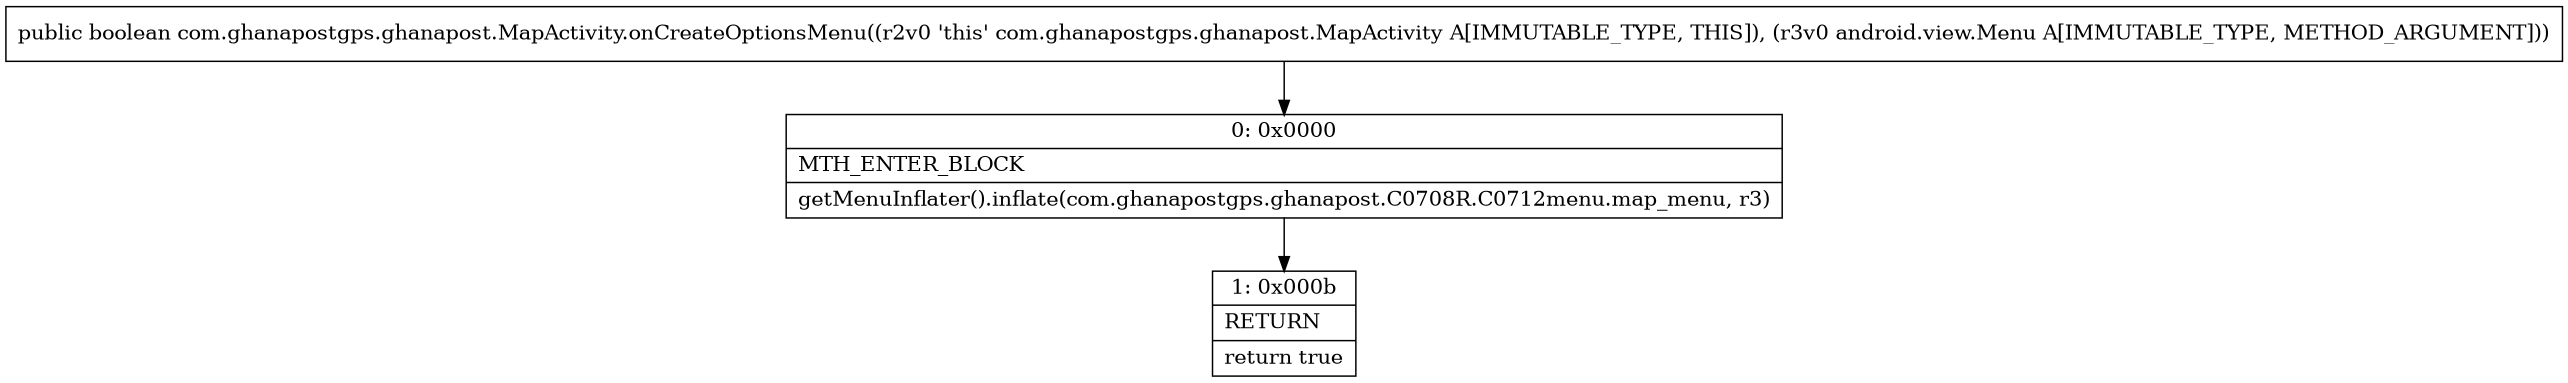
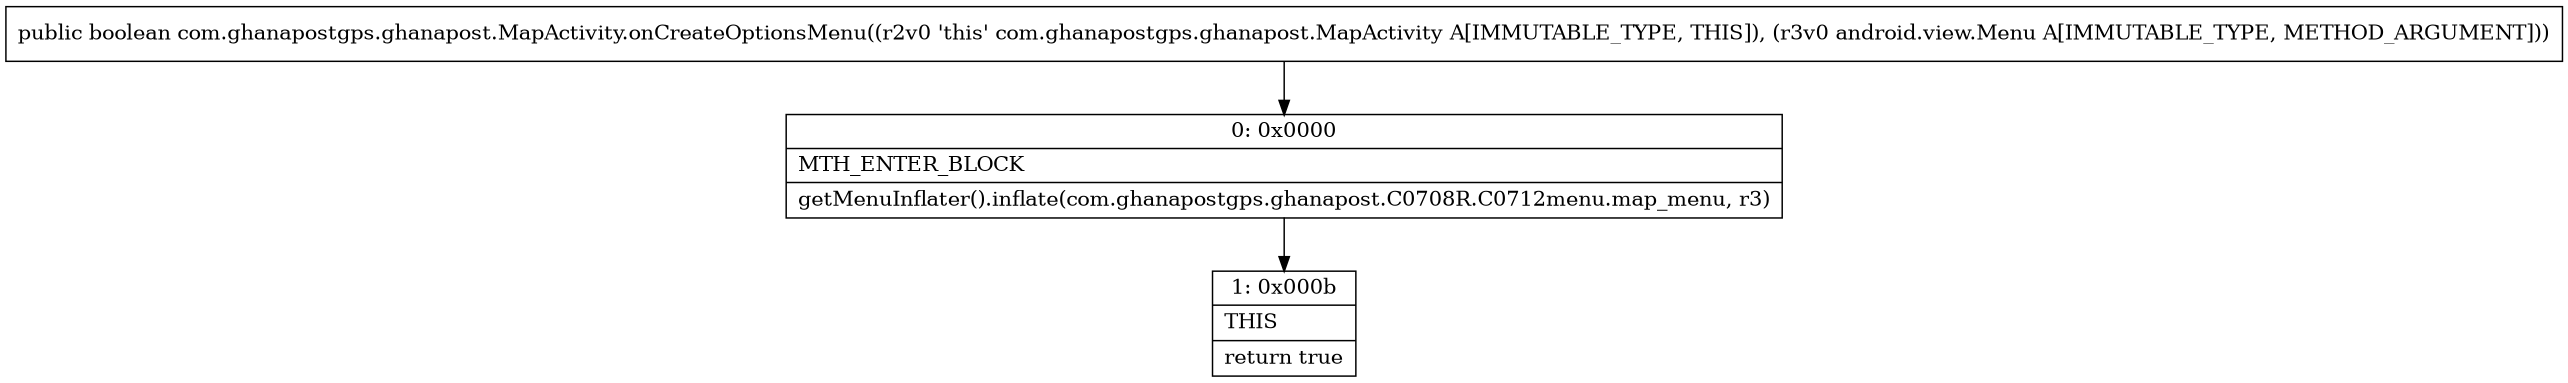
(1272, 322) -> (1252, 322)
